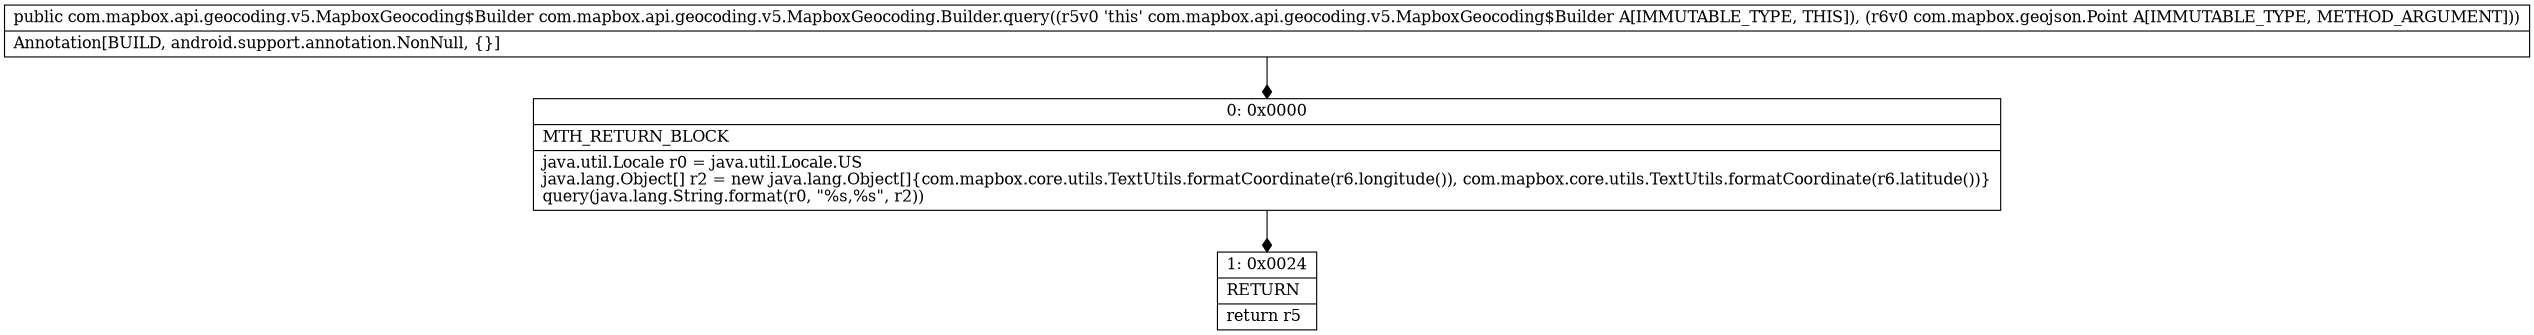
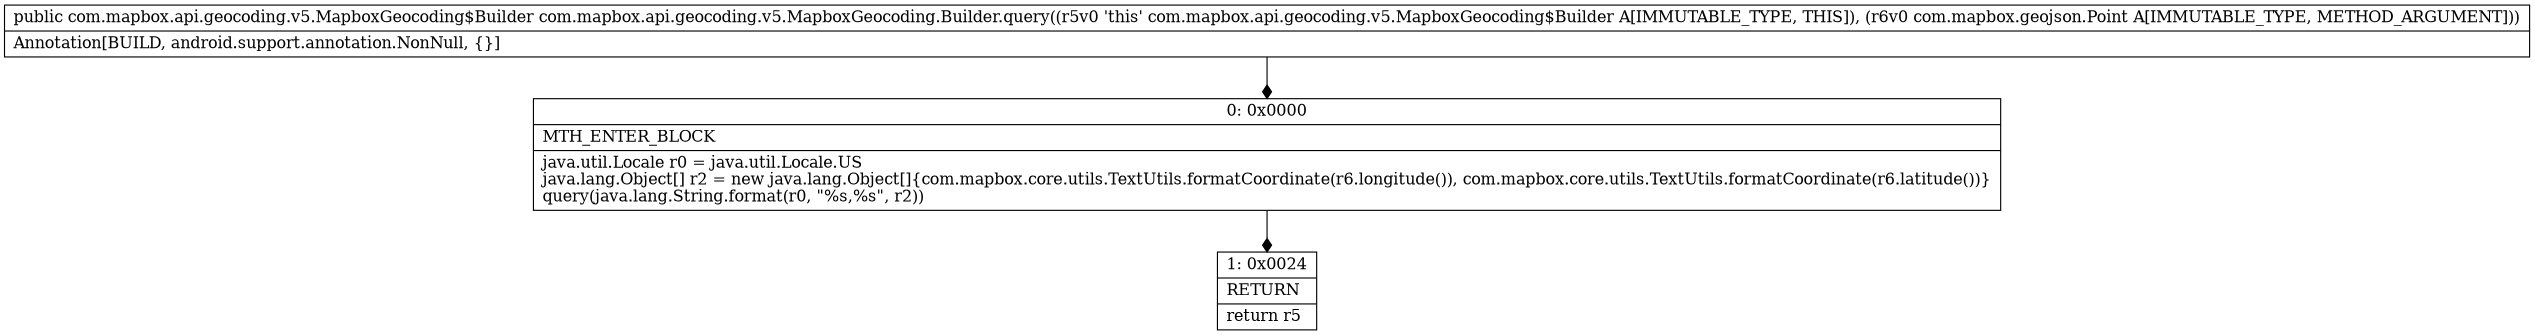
(636, 137) -> (629, 137)
